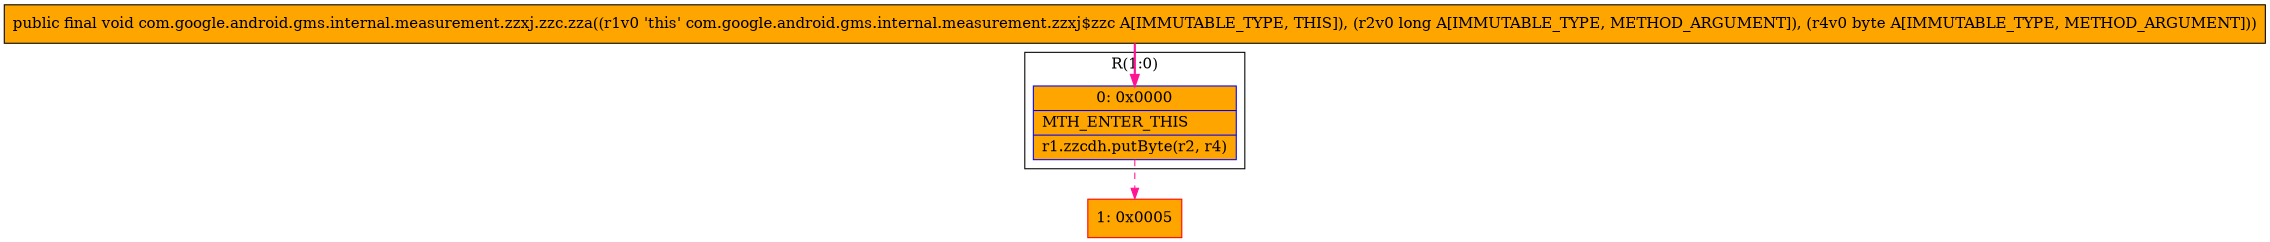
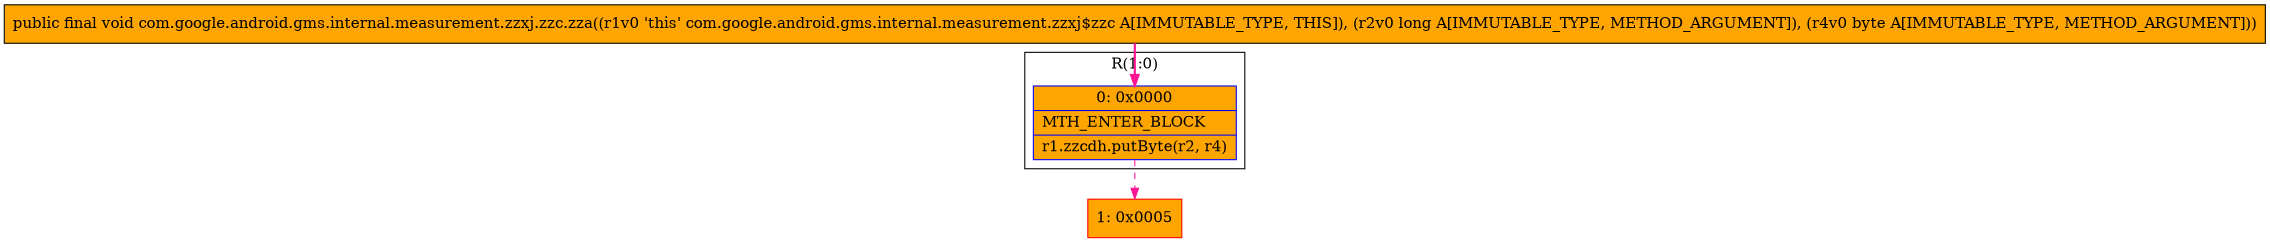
(1116, 122) -> (1124, 122)
